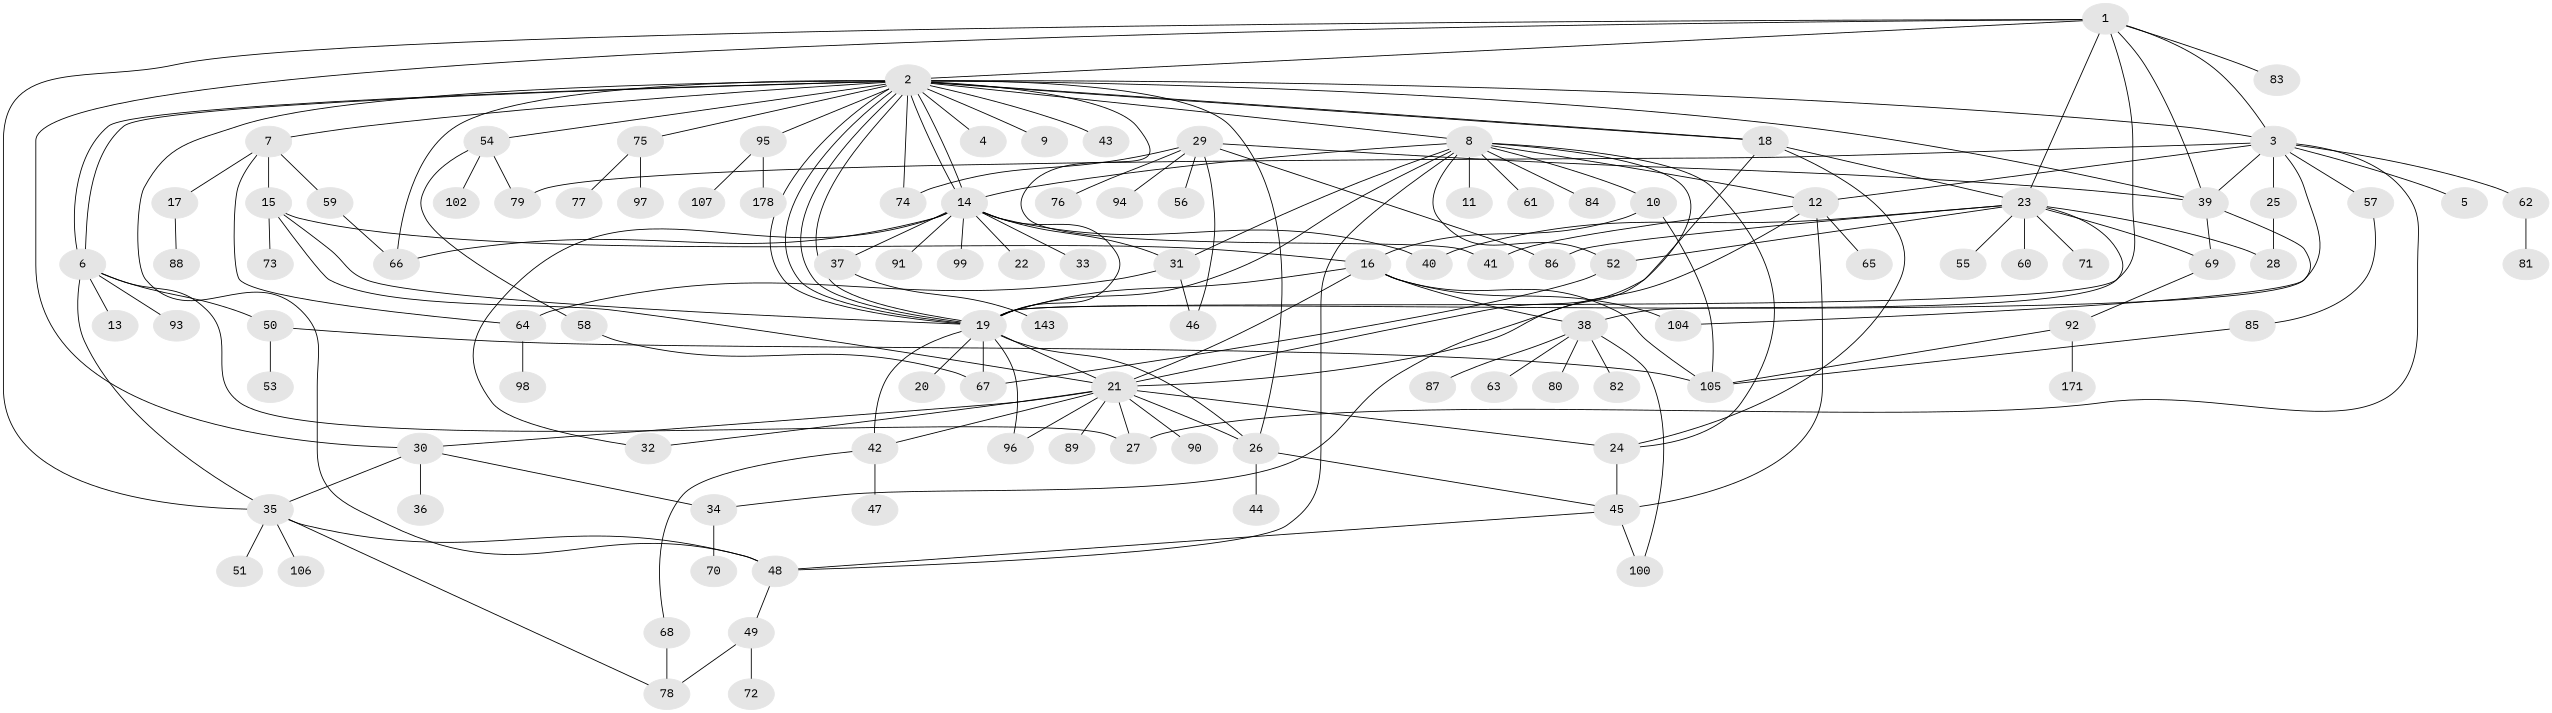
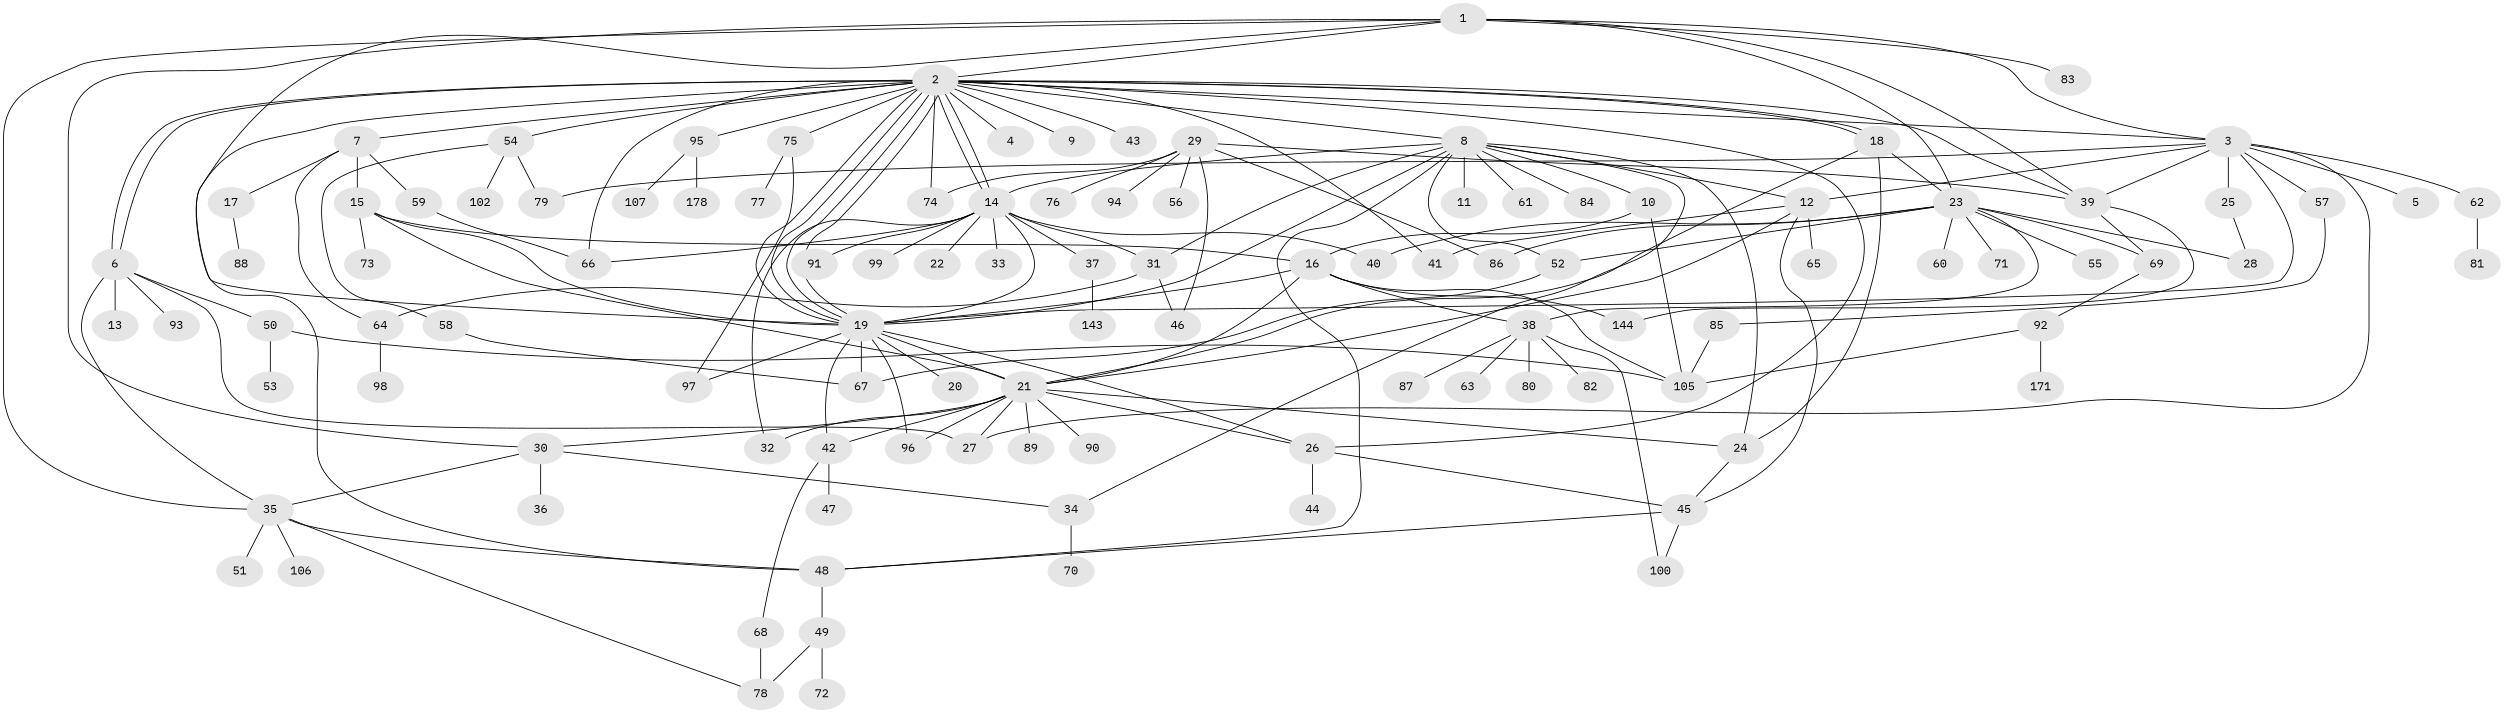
(1678, 326) -> (1623, 326)
none -> (785, 353)
